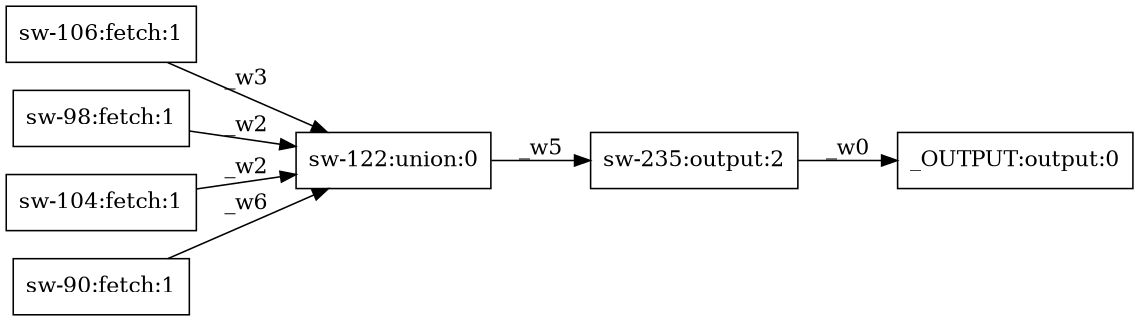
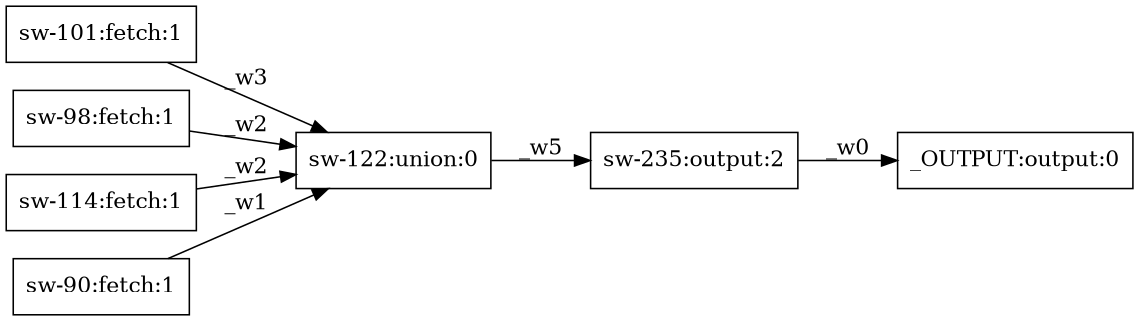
(101, 34) -> (101, 34)
(101, 203) -> (101, 203)
(246, 203) -> (246, 203)
